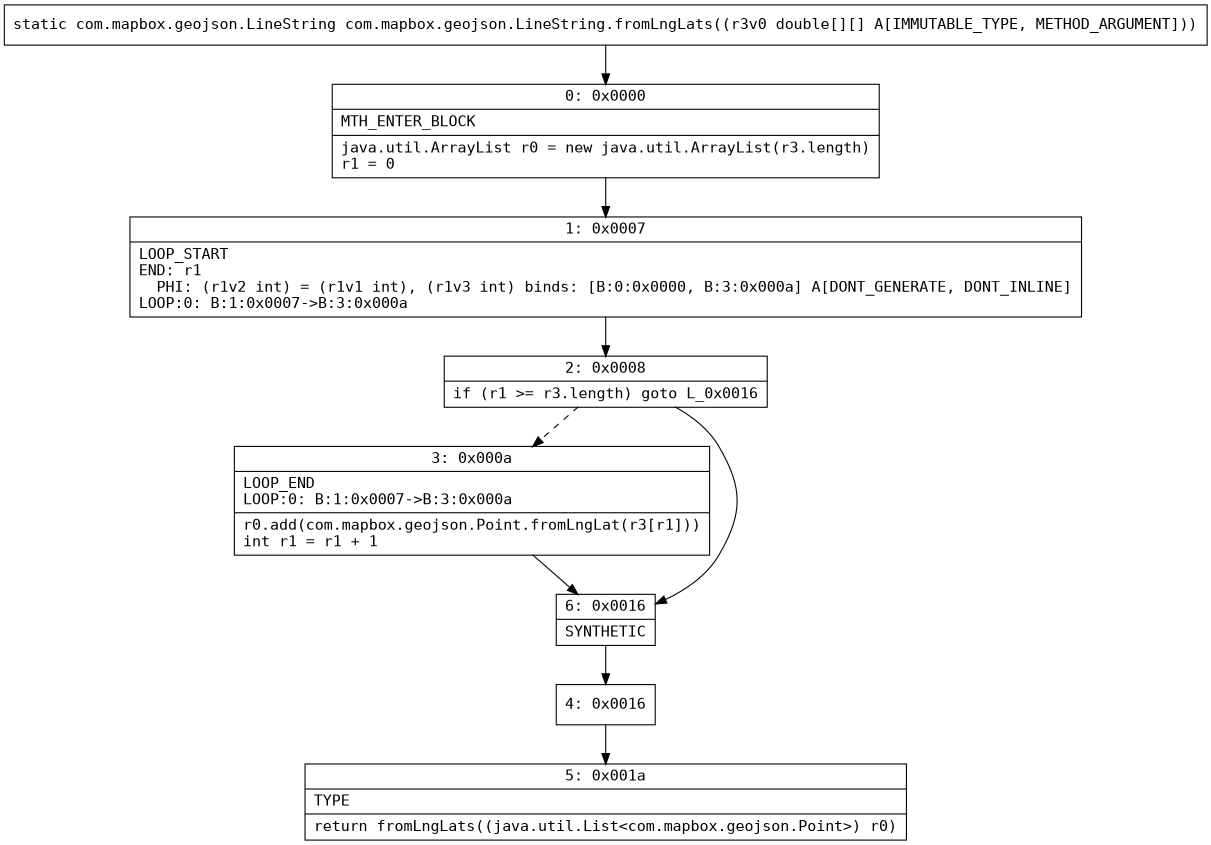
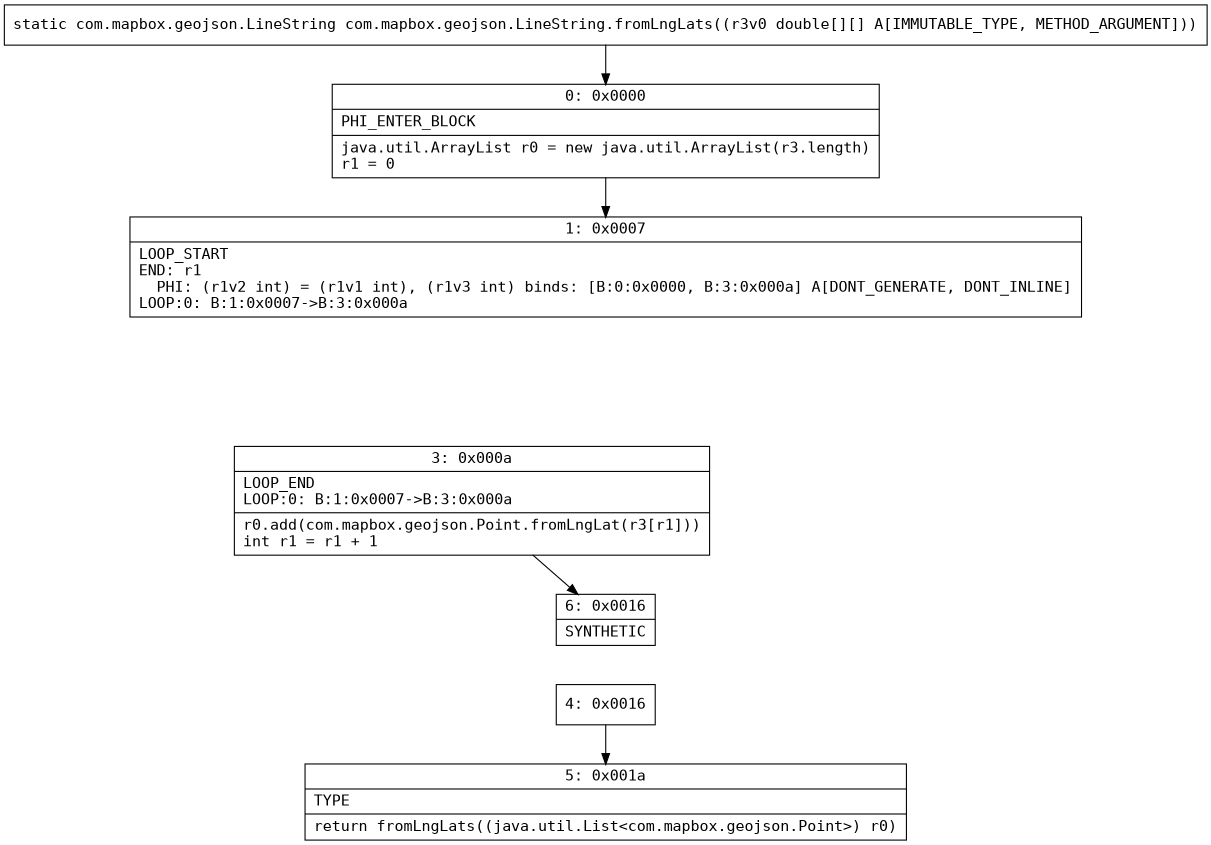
(408, 122) -> (408, 122)
(606, 382) -> none
(606, 659) -> none
